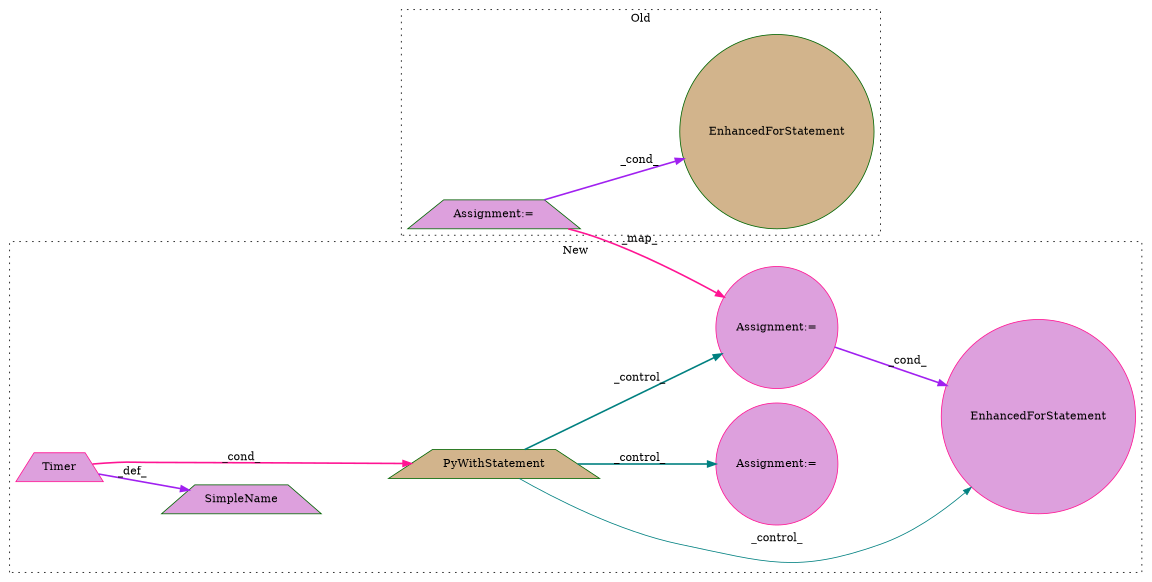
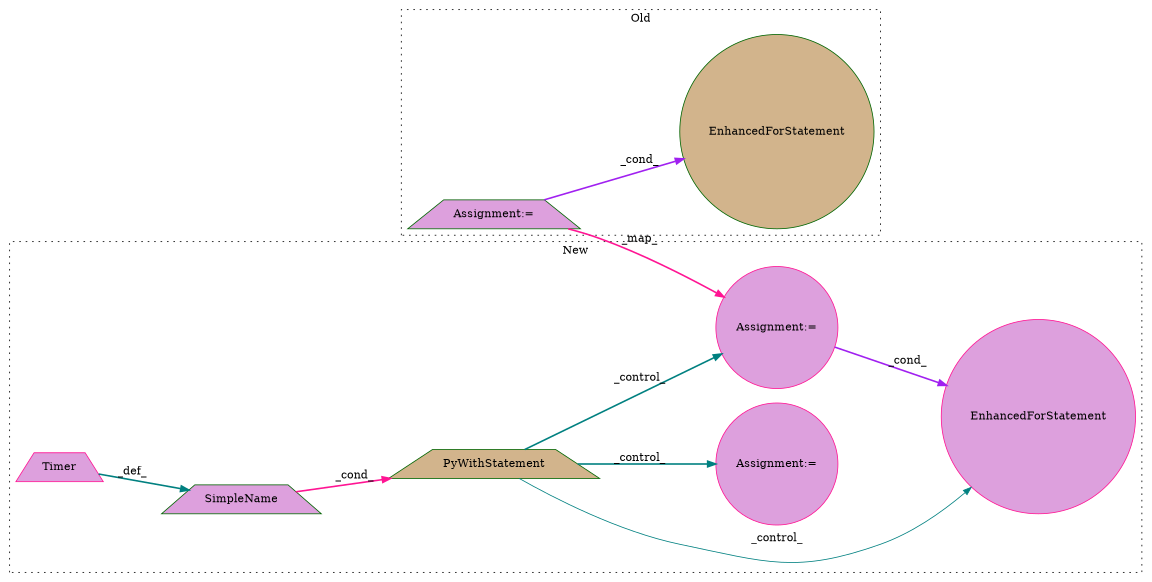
(248, 463) -> (339, 486)
(140, 481) -> (140, 481)
